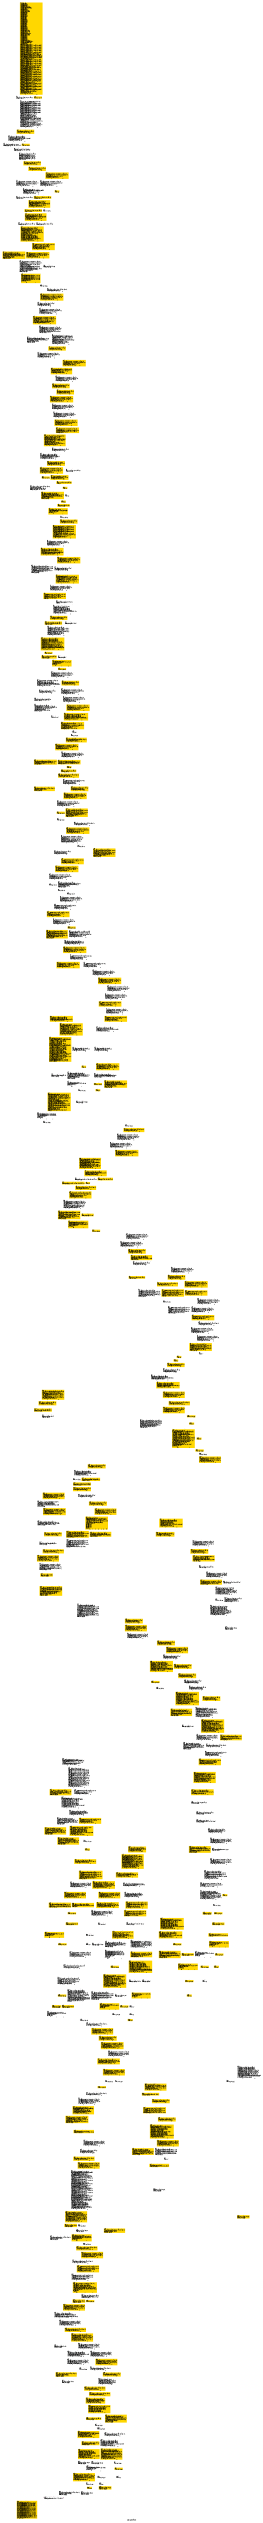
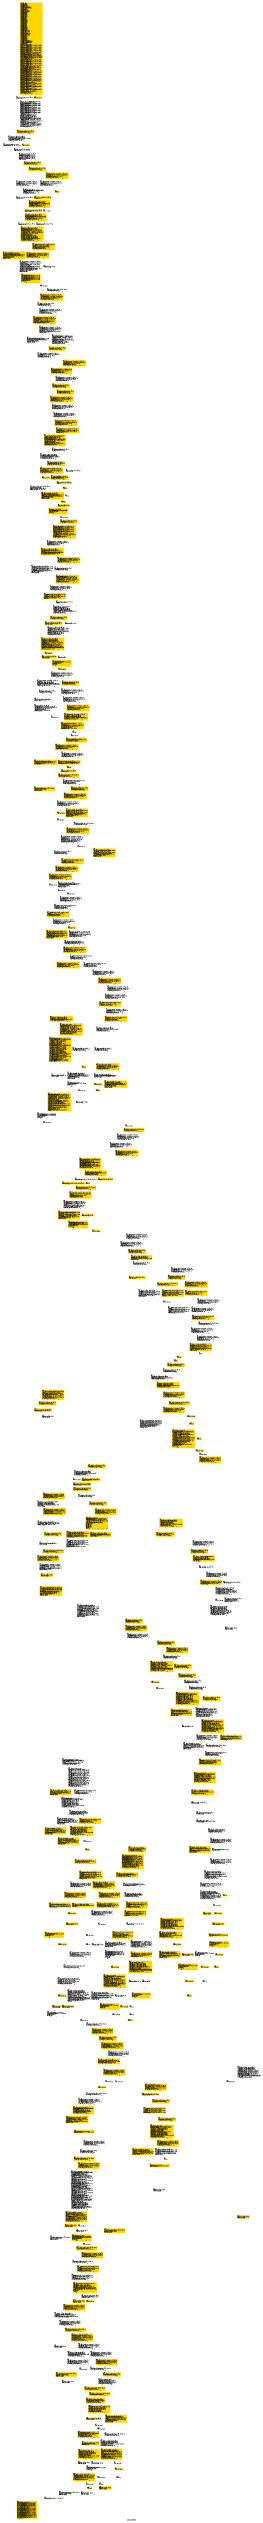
(60, 877) -> (60, 877)
